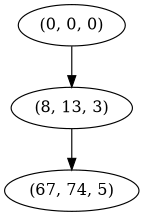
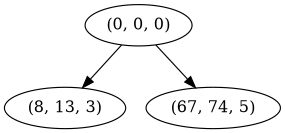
(72, 144) -> (172, 62)
